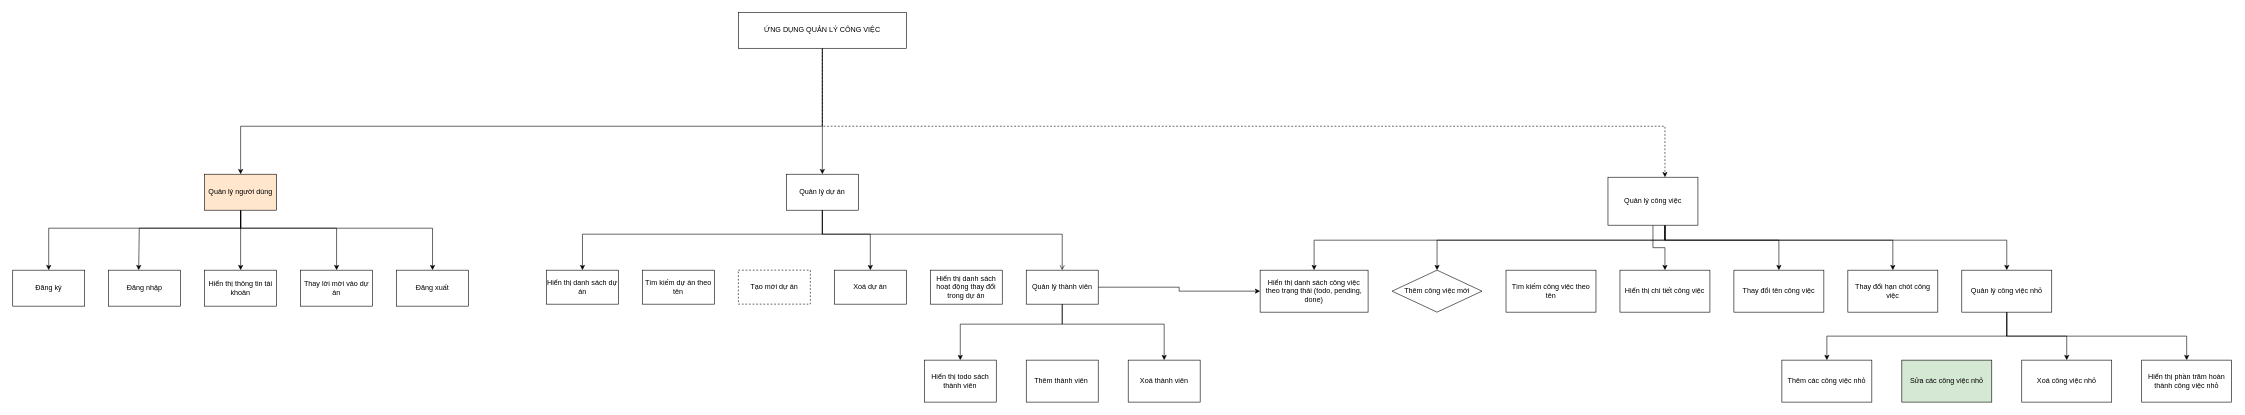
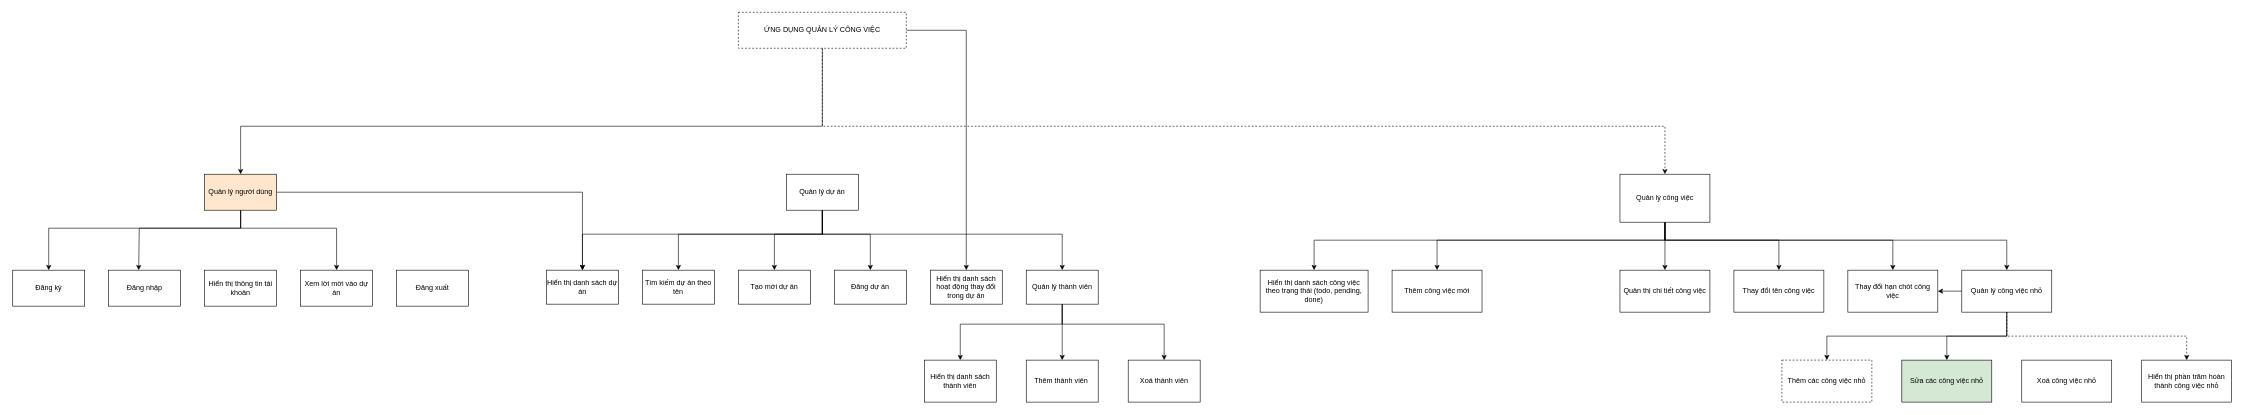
(822, 30) -> (822, 30)
(822, 149) -> (965, 30)
(1653, 201) -> (1665, 198)
(432, 246) -> none
(240, 248) -> (449, 192)
none -> (678, 251)
none -> (774, 251)
(1062, 266) -> (1062, 264)
(774, 287) -> (774, 287)
(870, 287) -> (870, 287)
(336, 288) -> (336, 288)
(1179, 289) -> (1062, 354)
(1437, 291) -> (1437, 291)
(1551, 291) -> none
(1665, 291) -> (1665, 291)
(2138, 336) -> (2138, 336)
none -> (1947, 354)
(2067, 354) -> (1943, 291)
(960, 381) -> (960, 381)
(1827, 381) -> (1827, 381)
